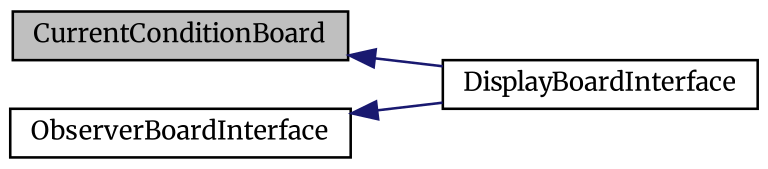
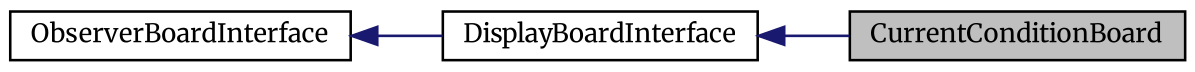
(409, 62) -> (817, 36)
